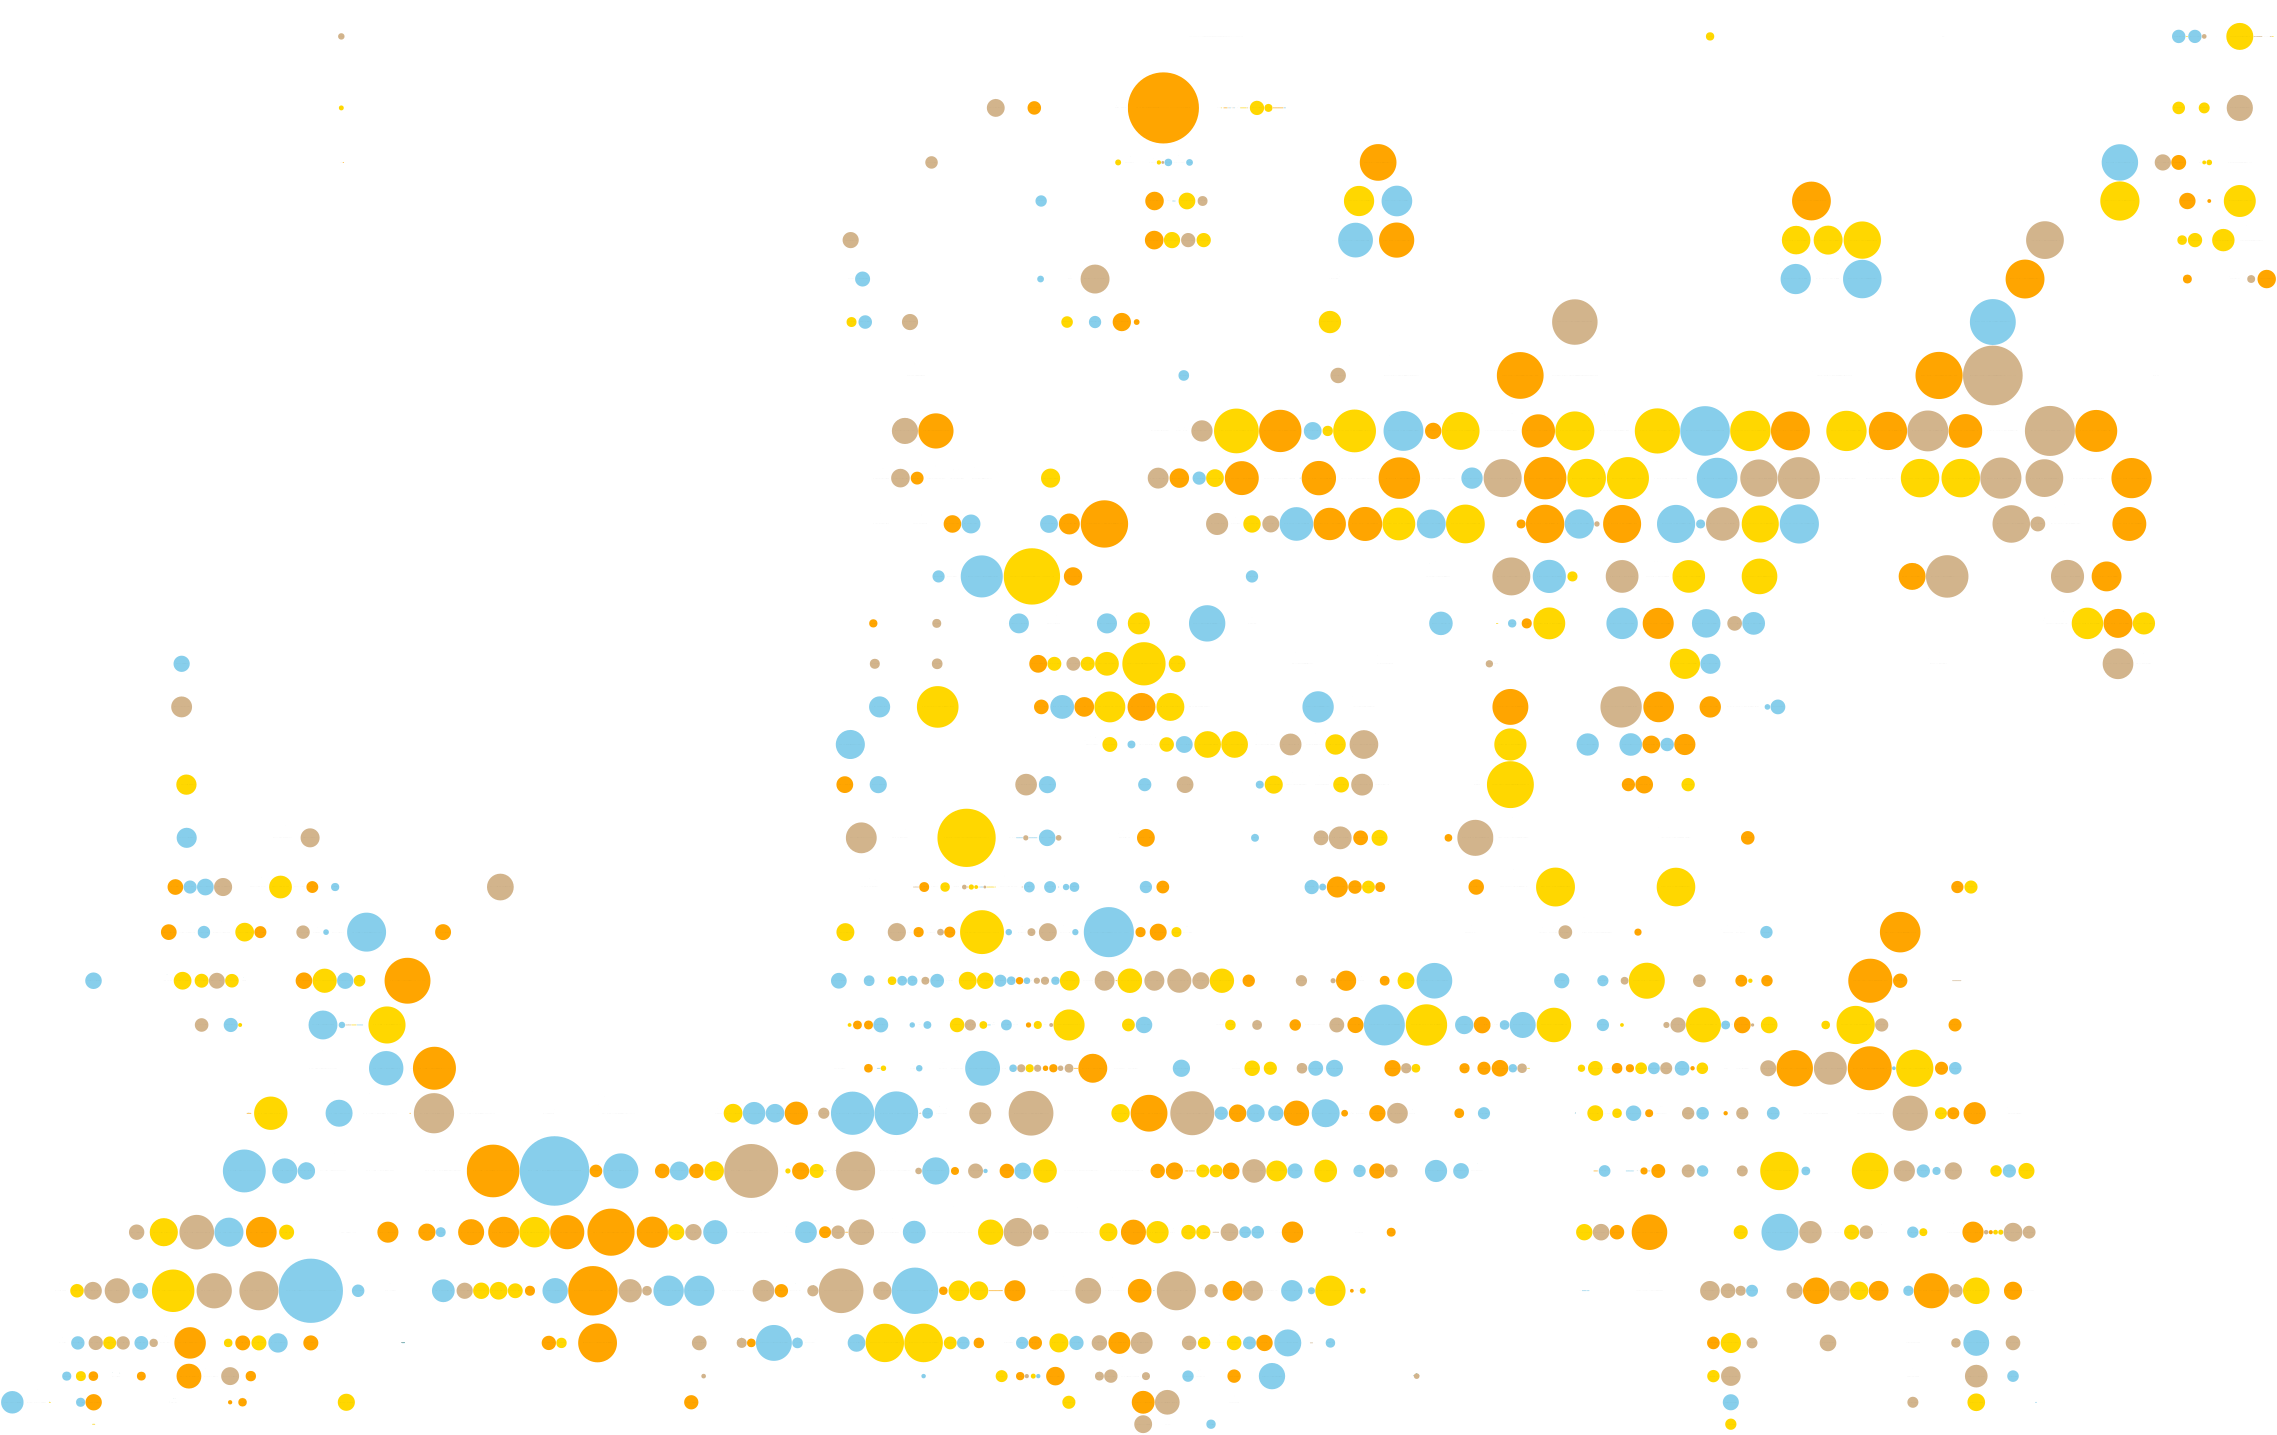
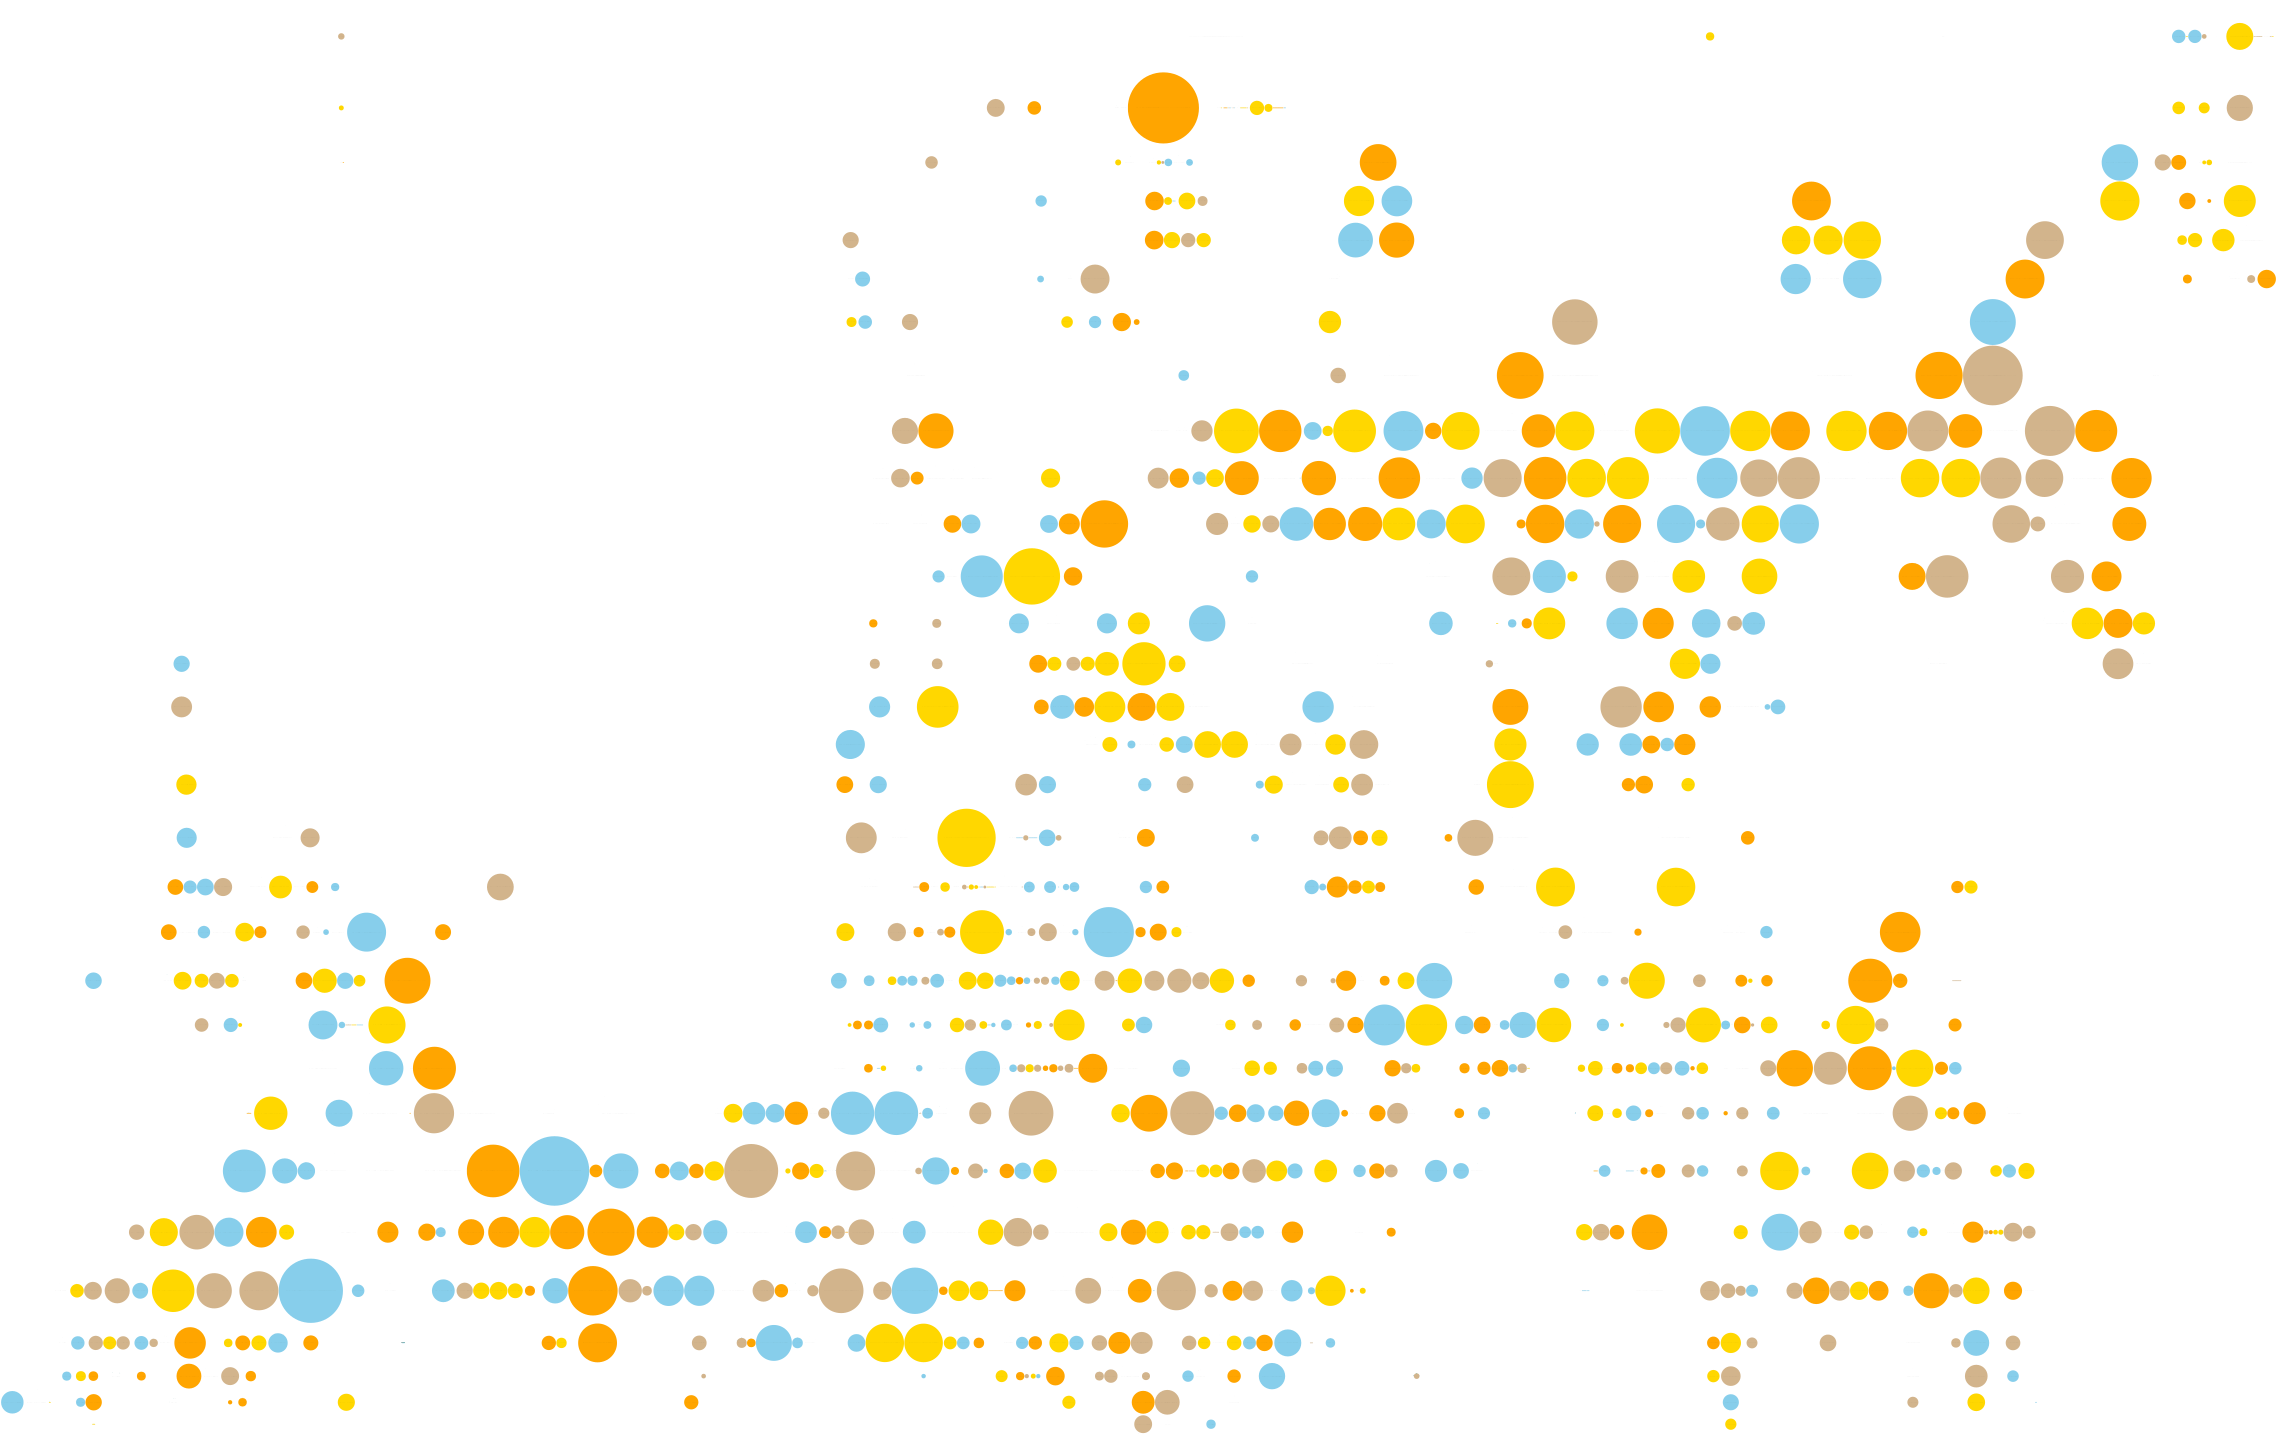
(1168, 201) -> (1168, 201)
(993, 1025) -> (993, 1025)
